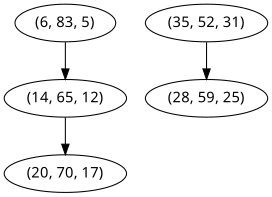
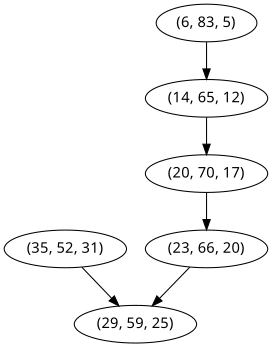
(207, 98) -> (135, 324)
none -> (207, 249)
